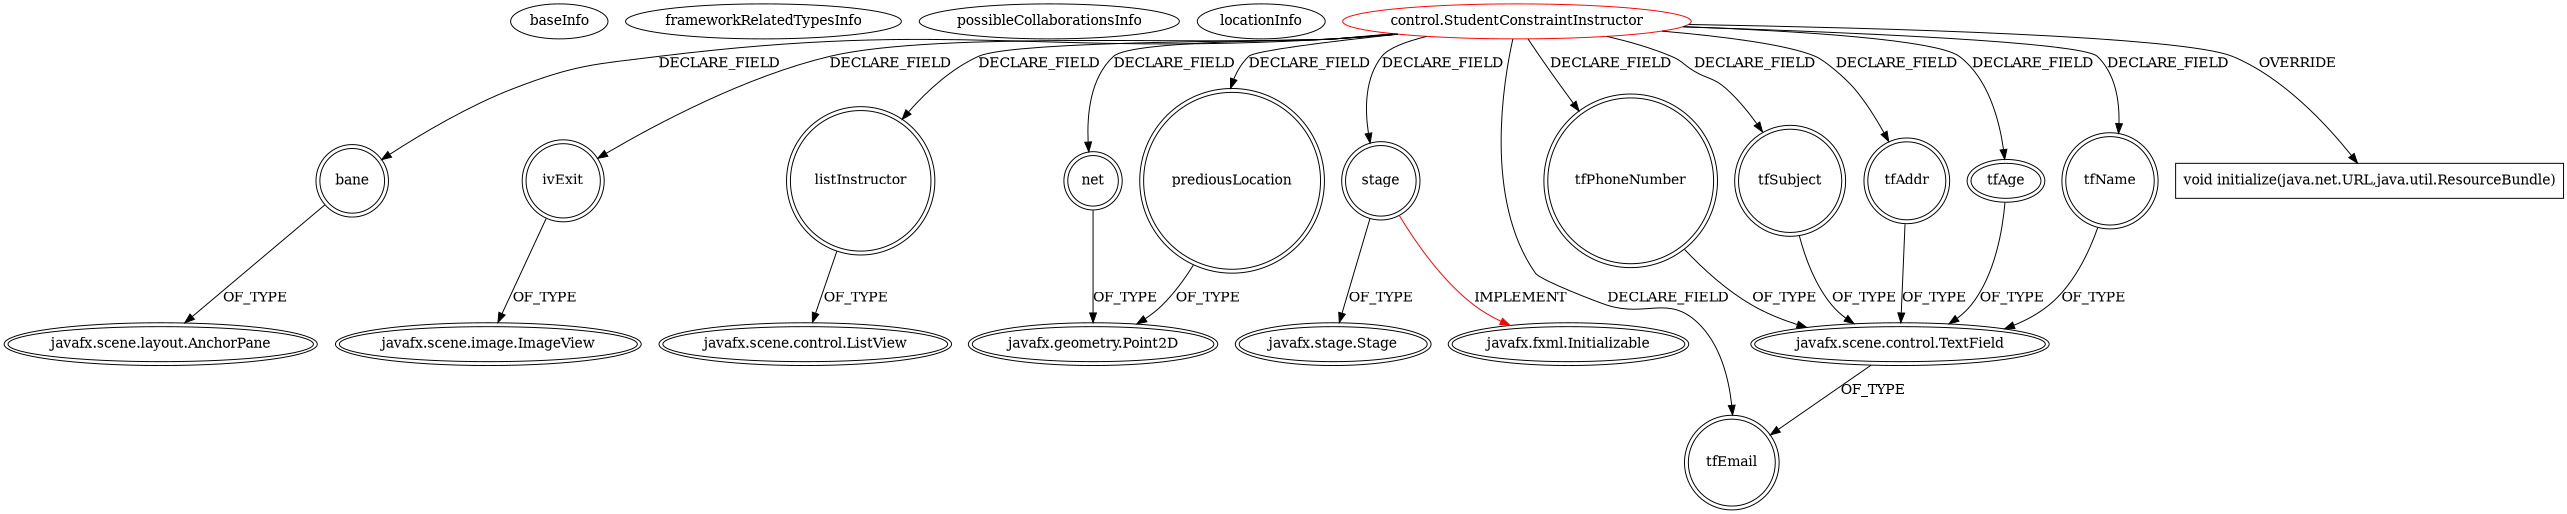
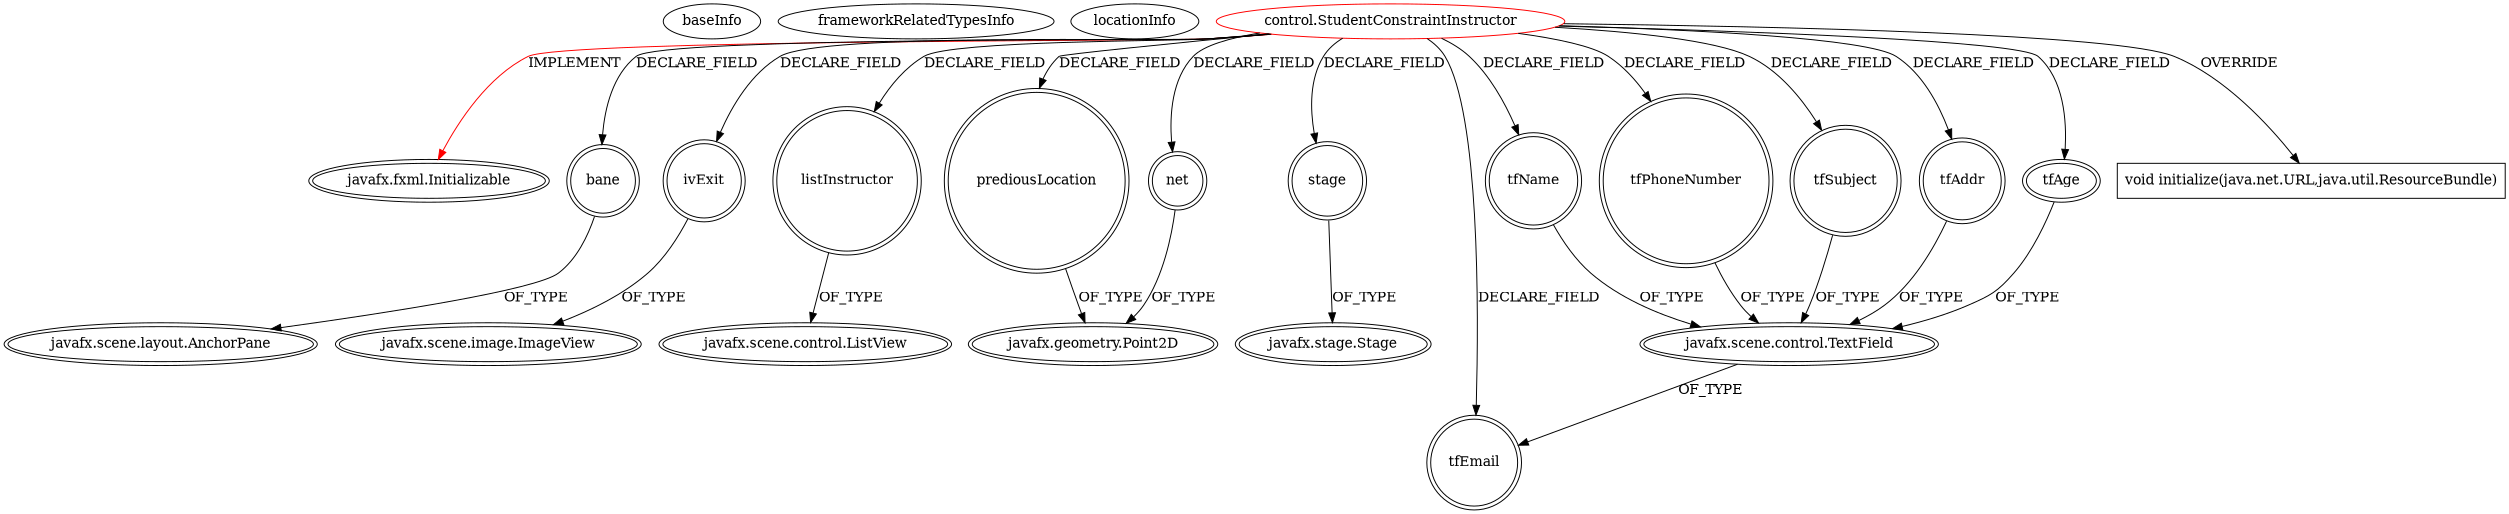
(1049, 21) -> none
(1443, 276) -> (639, 47)
